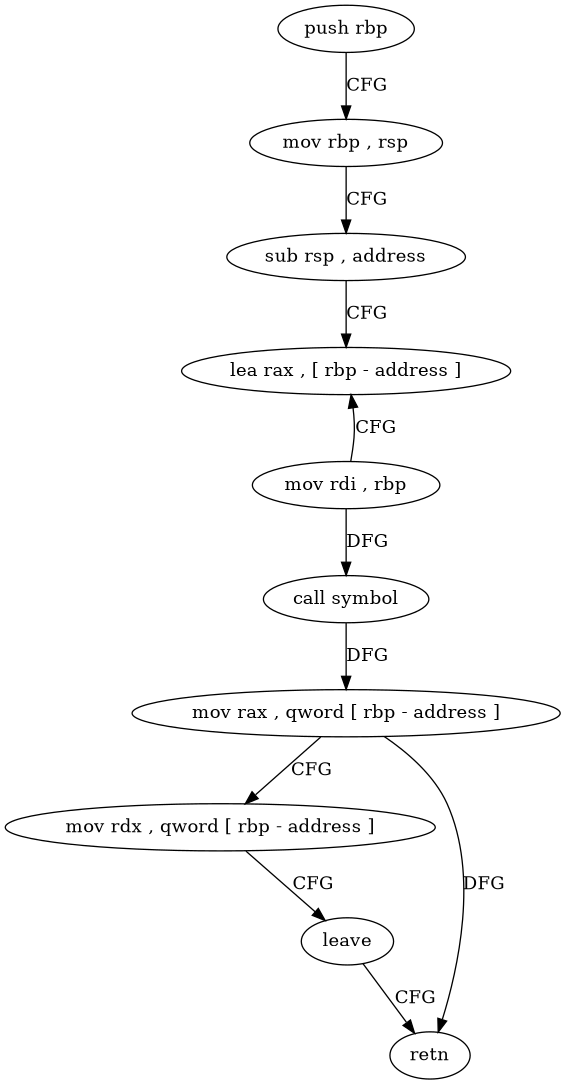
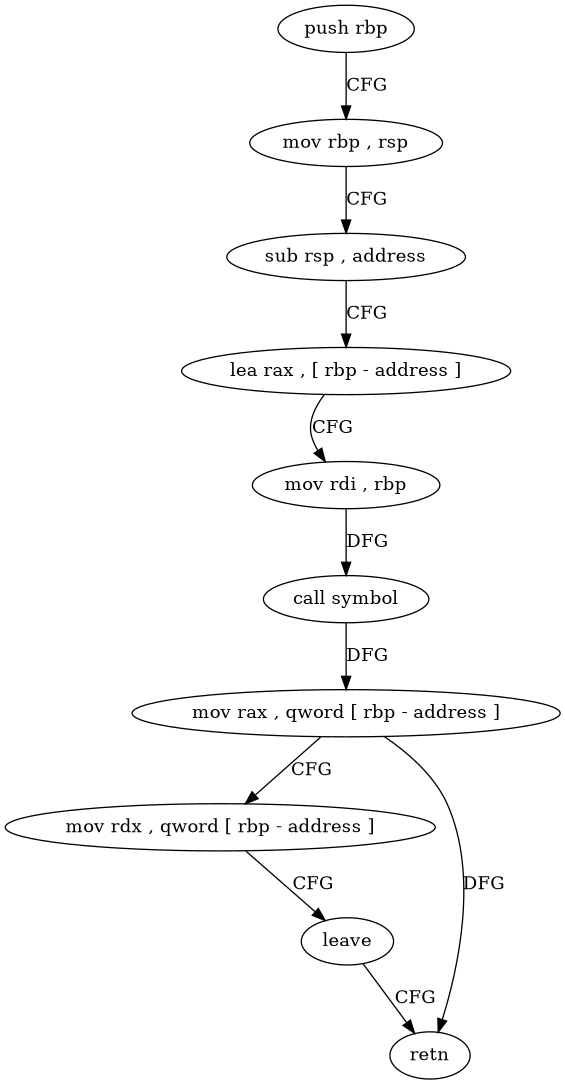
(354, 435) -> (311, 422)
